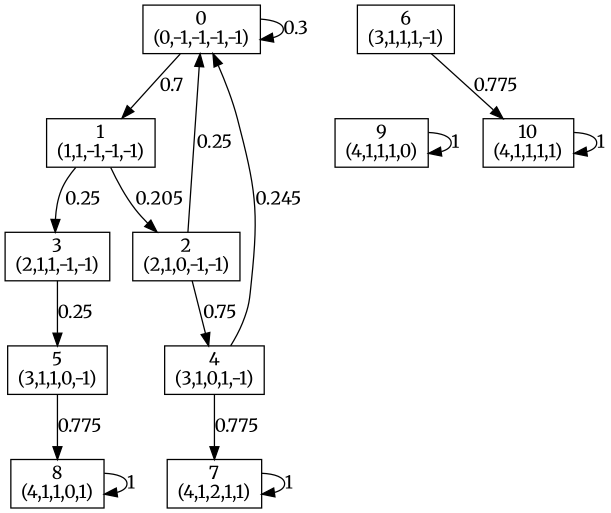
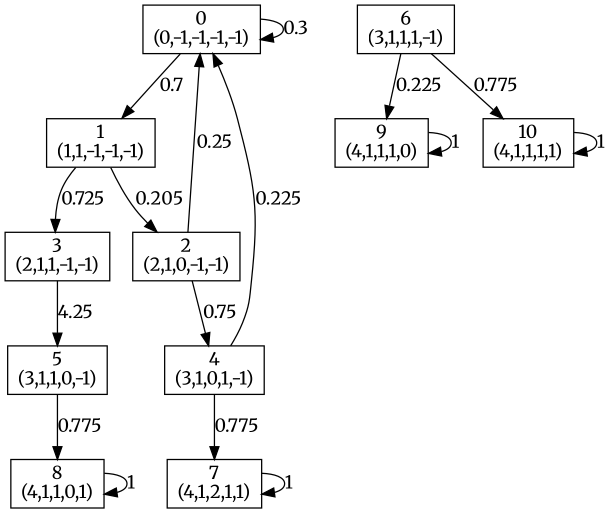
none -> (395, 80)
(83, 200) -> (83, 200)
(279, 200) -> (279, 200)
(75, 313) -> (75, 313)
